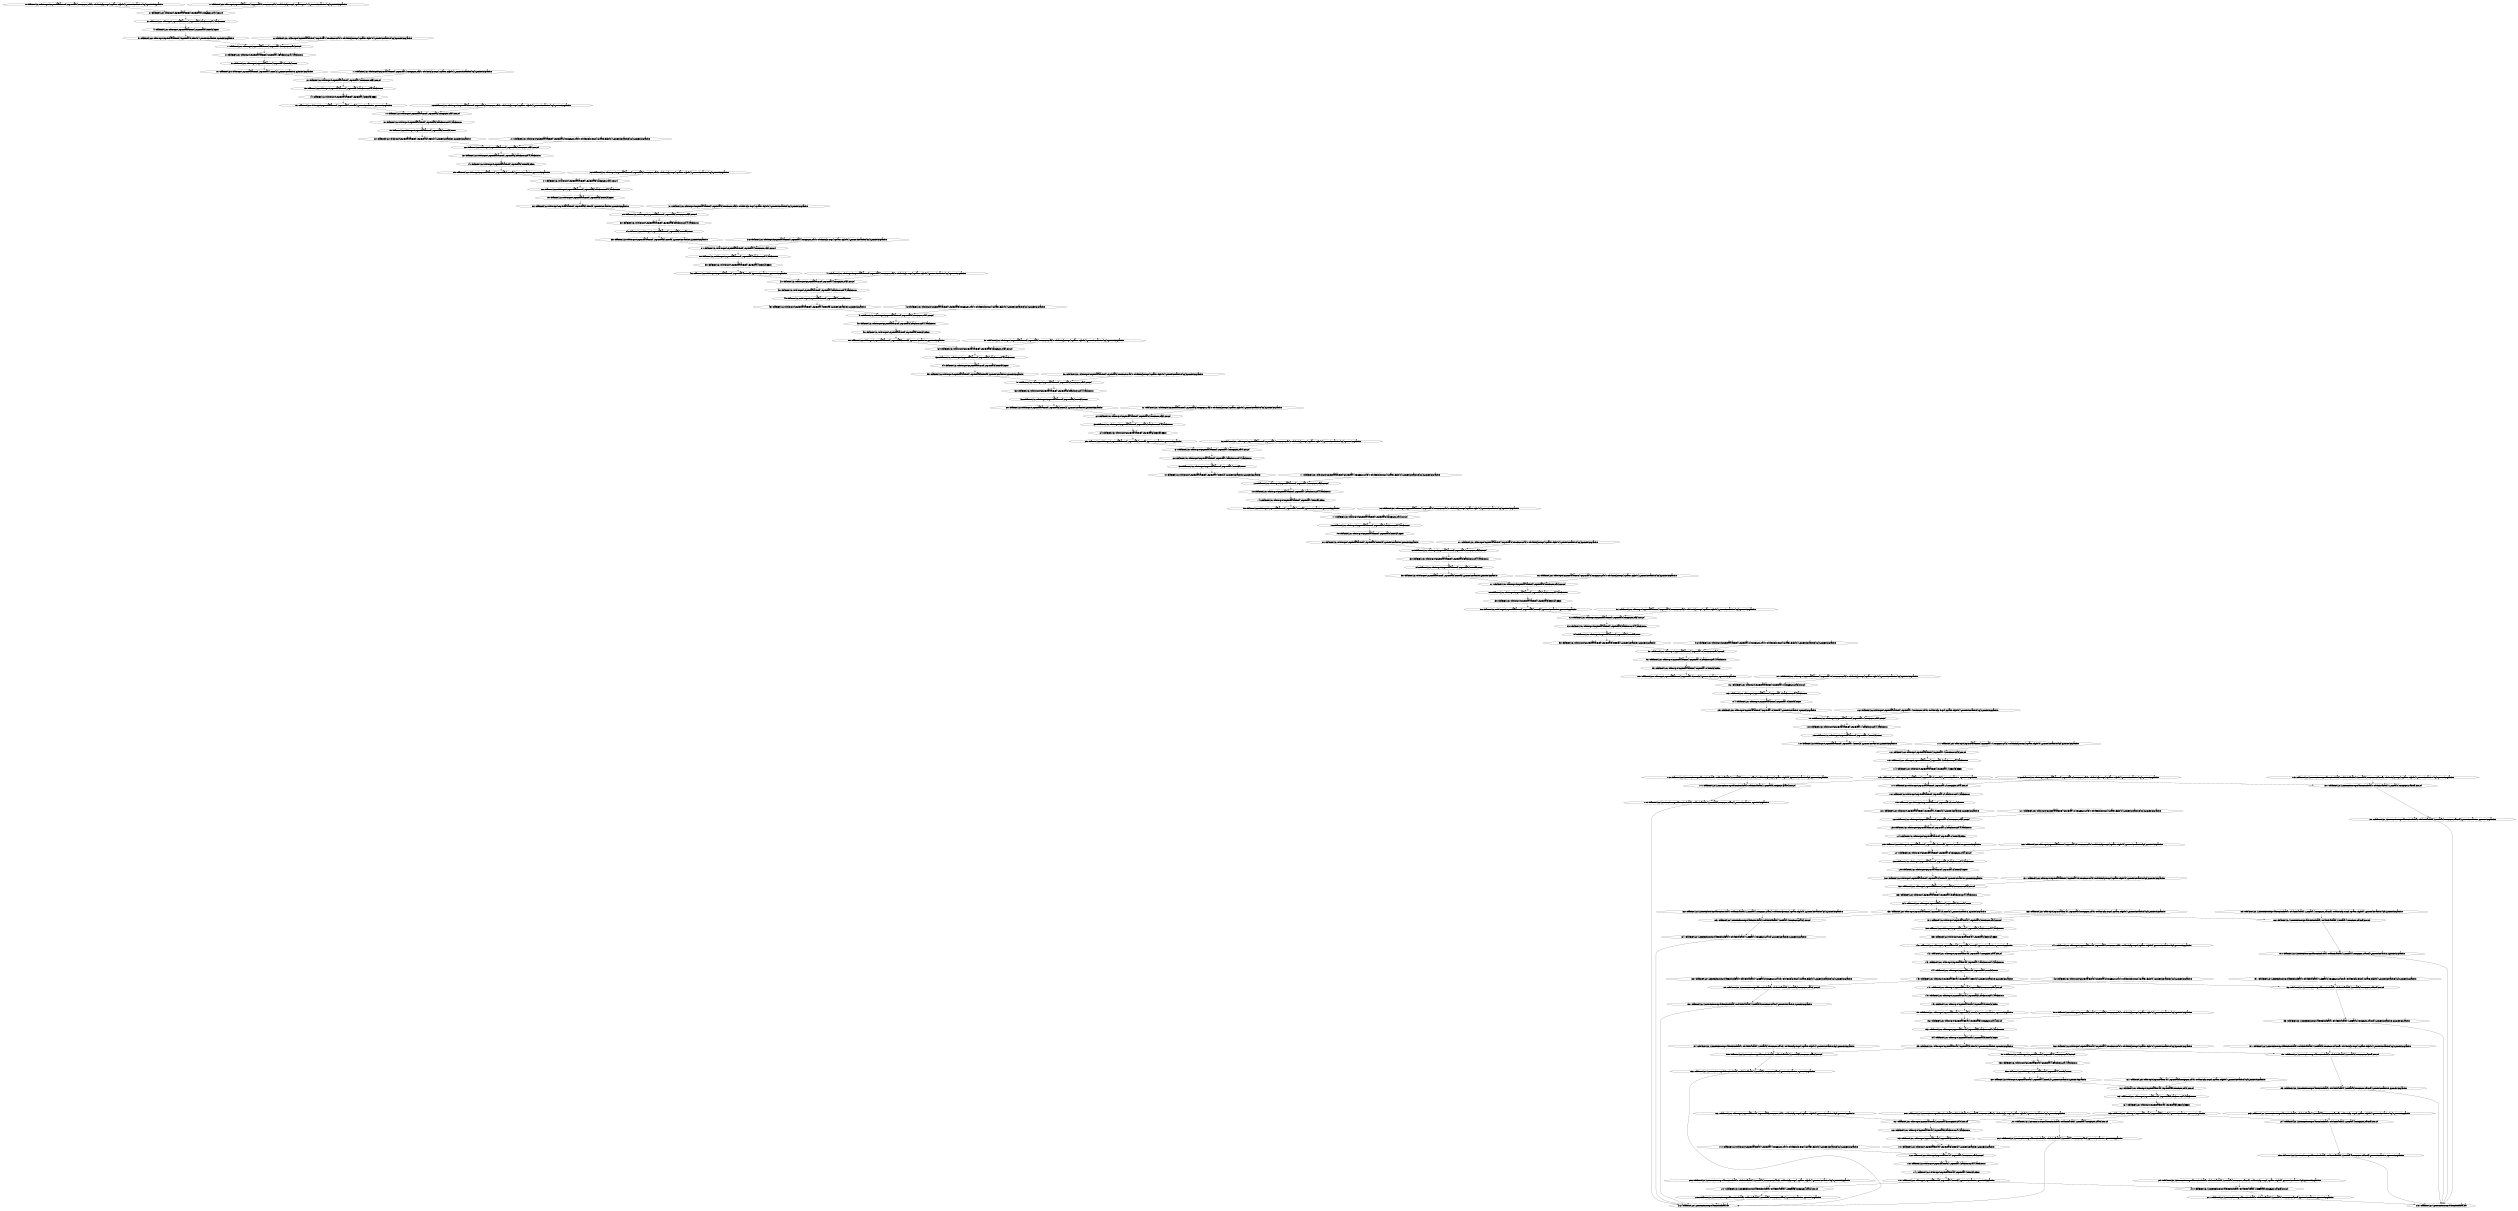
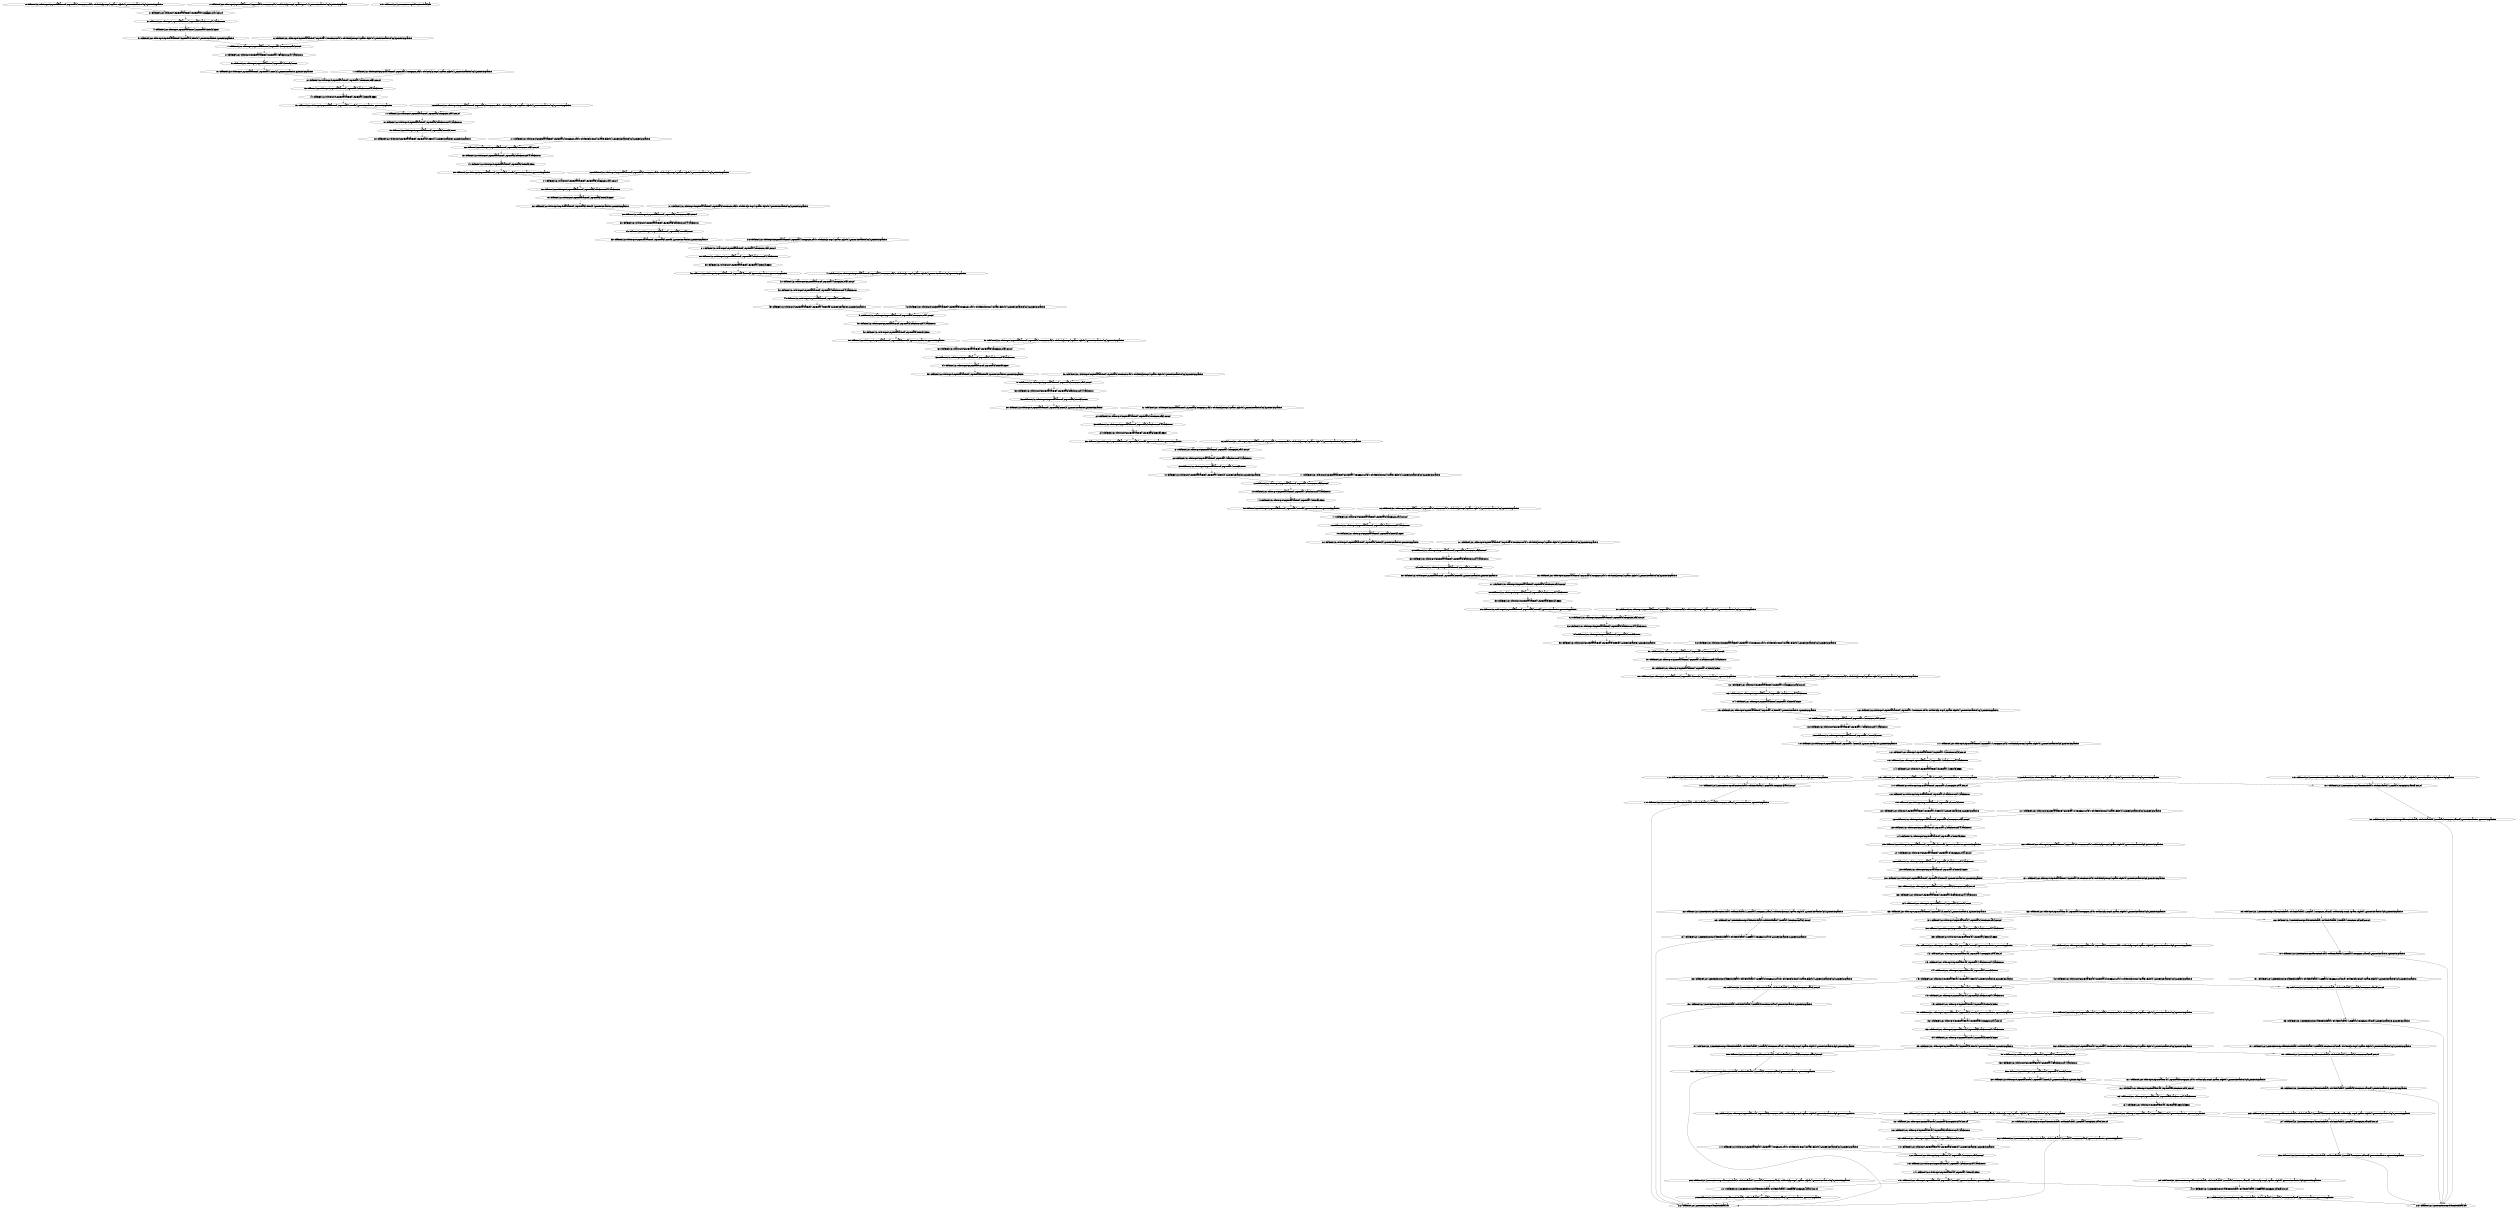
none -> (405, 5)
